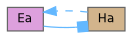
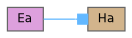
(72, 11) -> none
